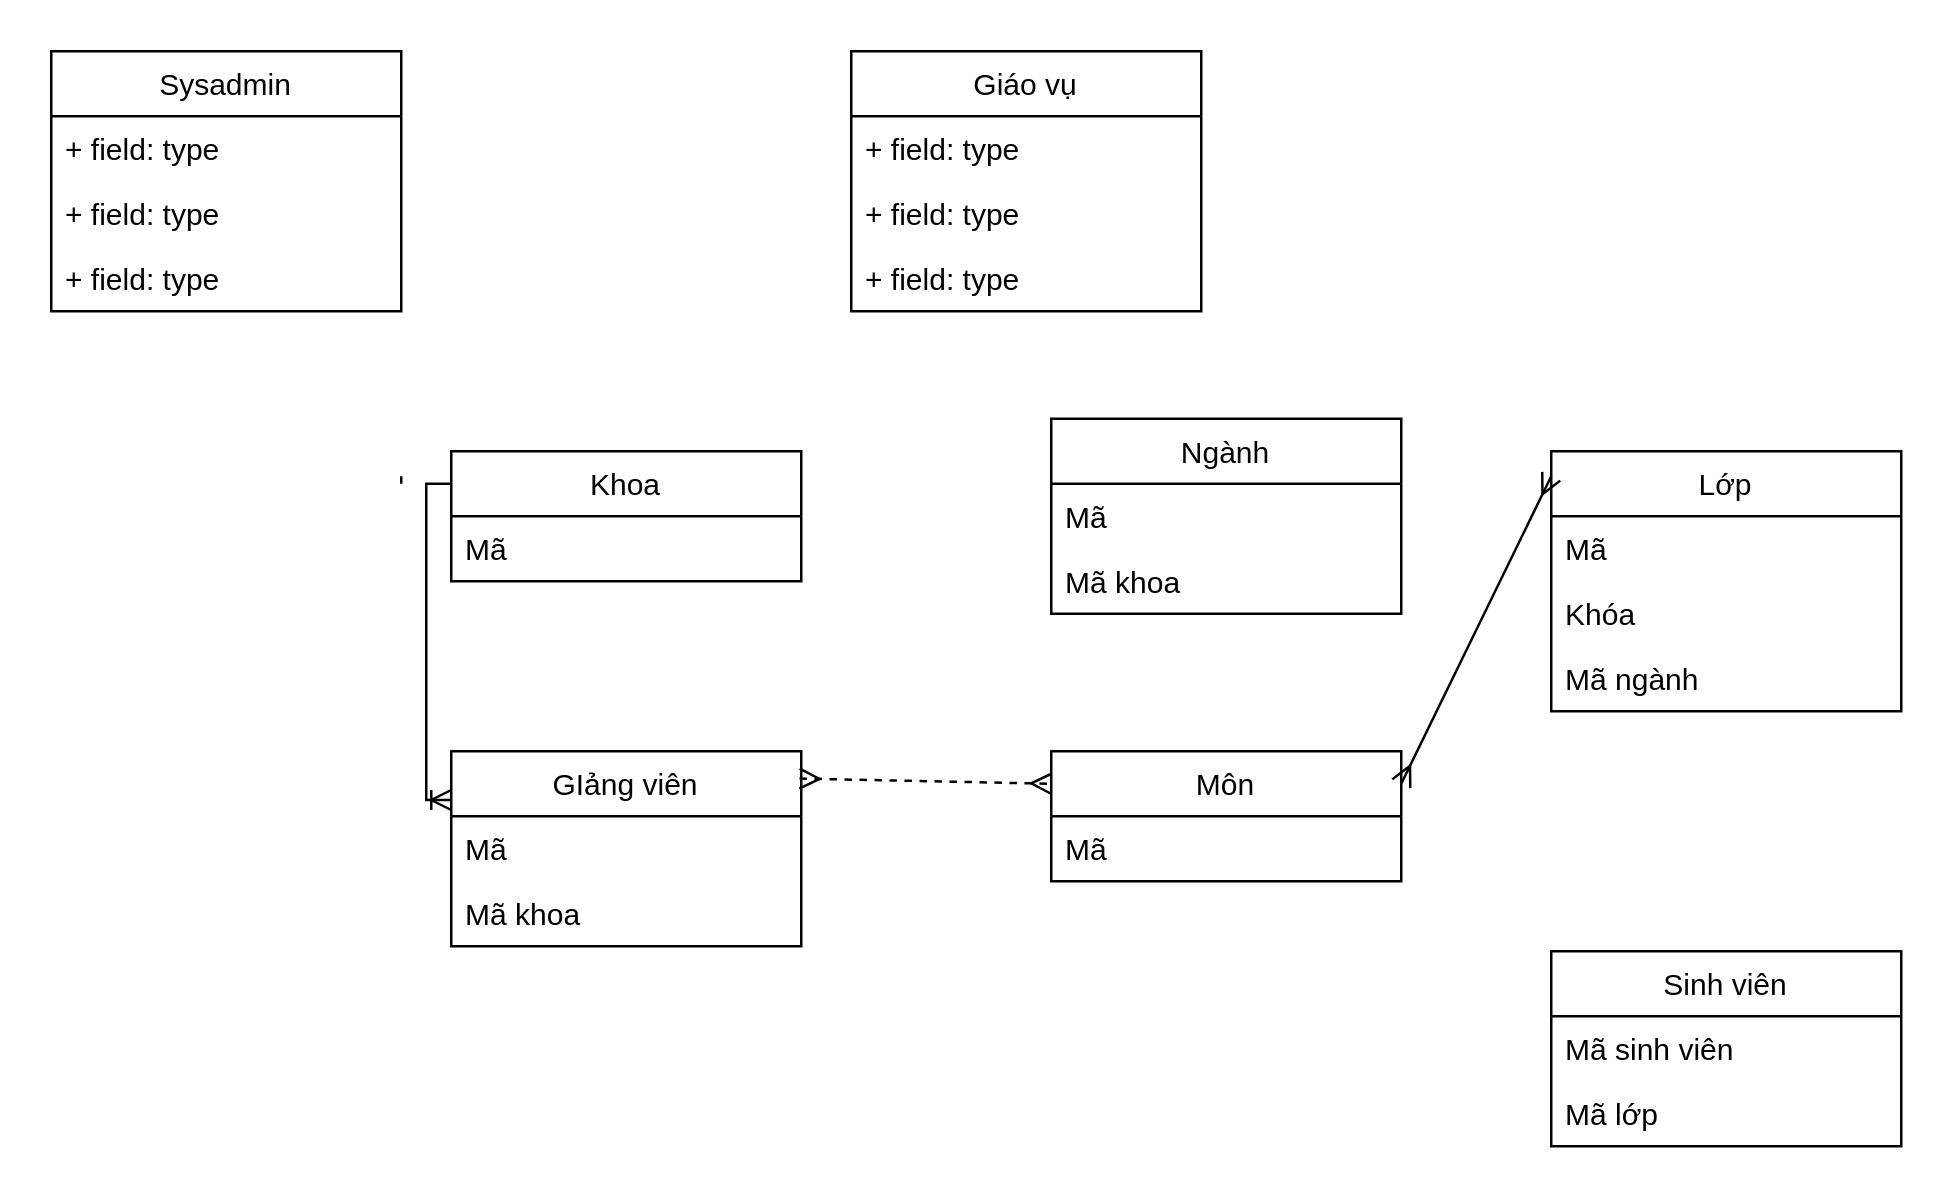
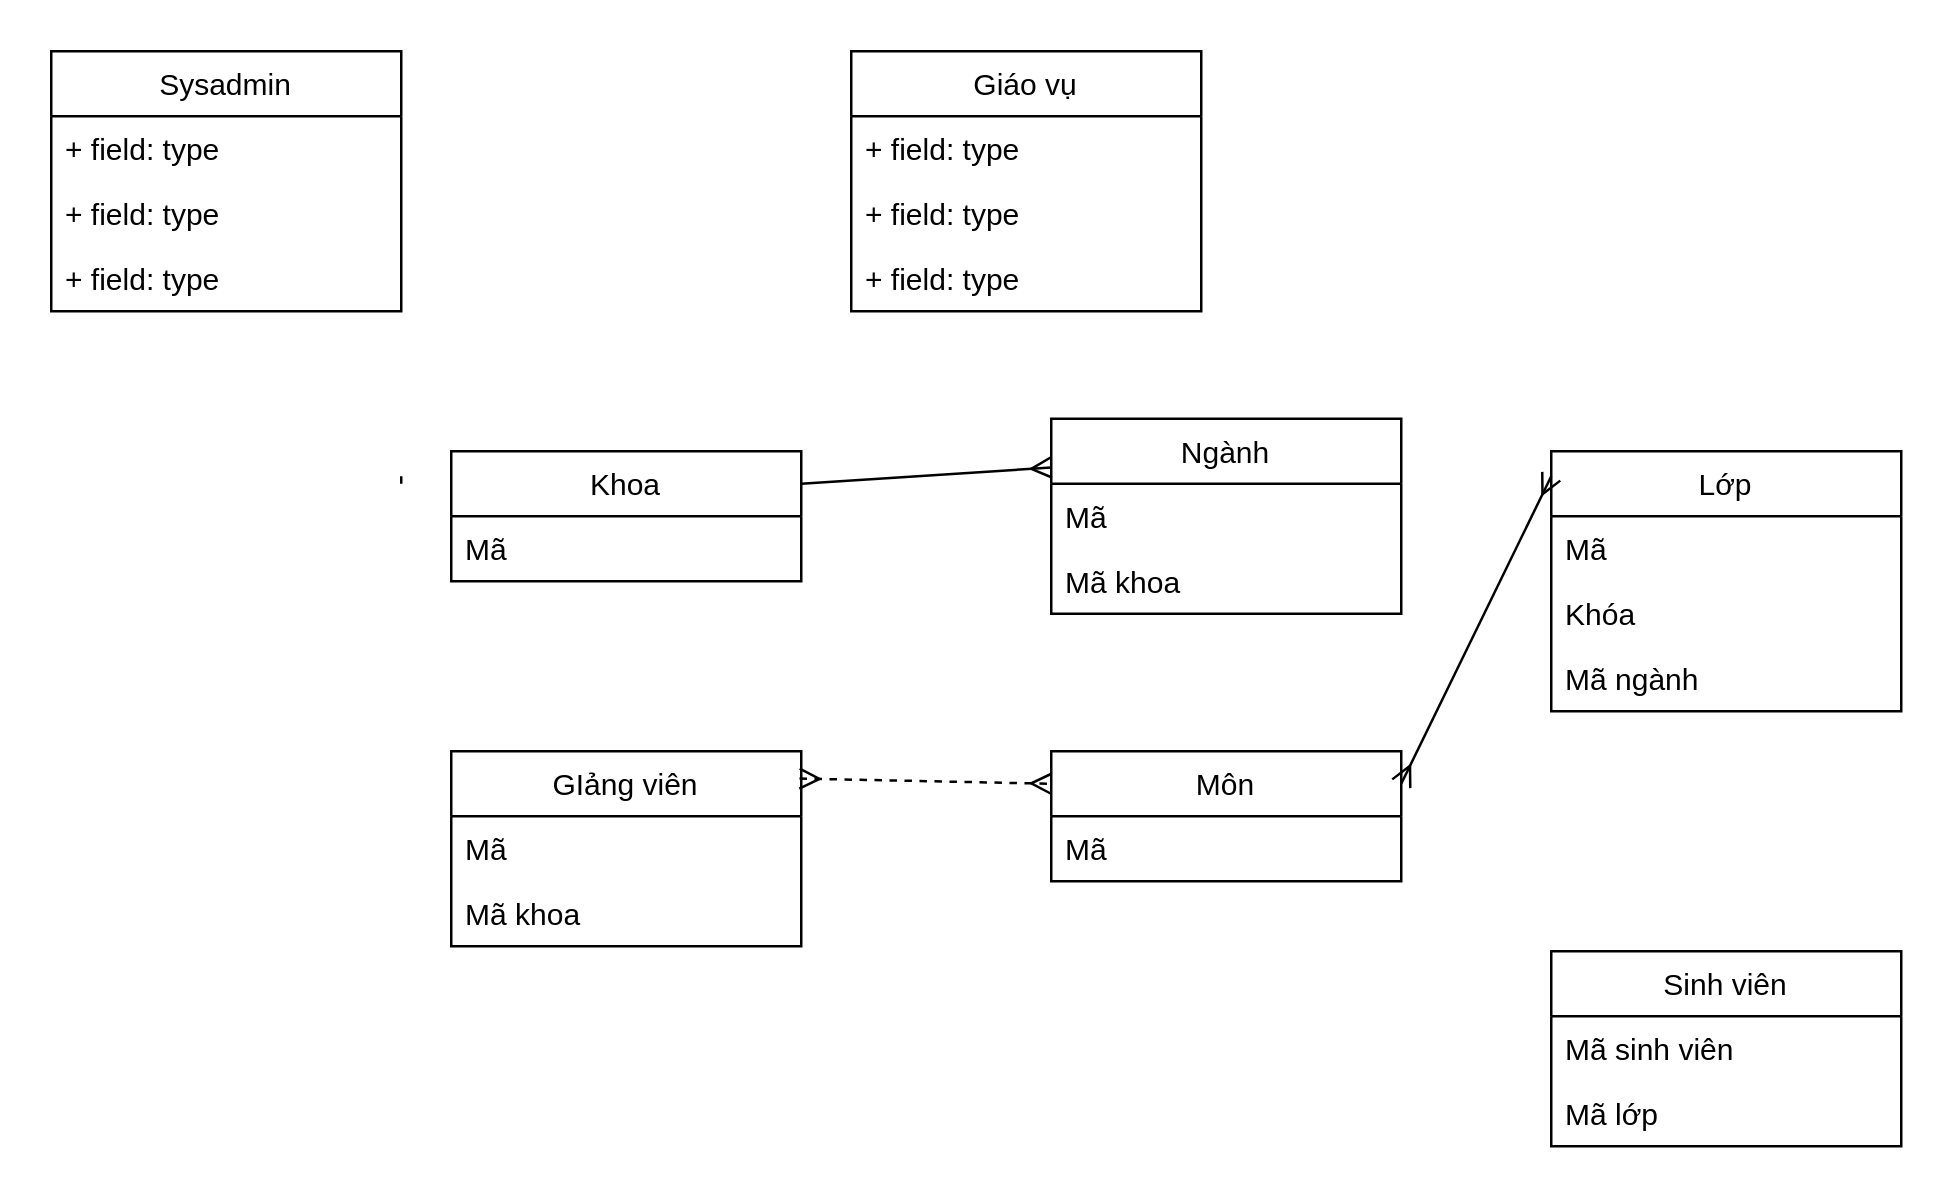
none -> (926, 476)
(426, 642) -> none
